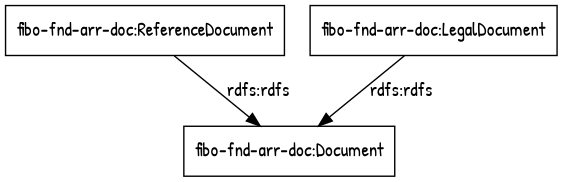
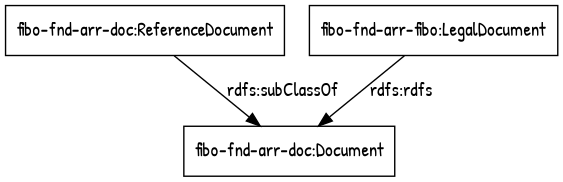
(434, 31) -> (434, 31)
(259, 91) -> (283, 91)
